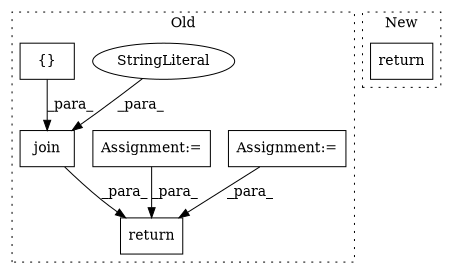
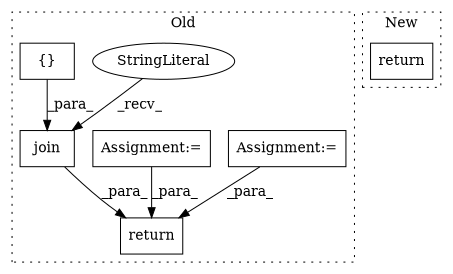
(141, 105) -> (140, 105)
